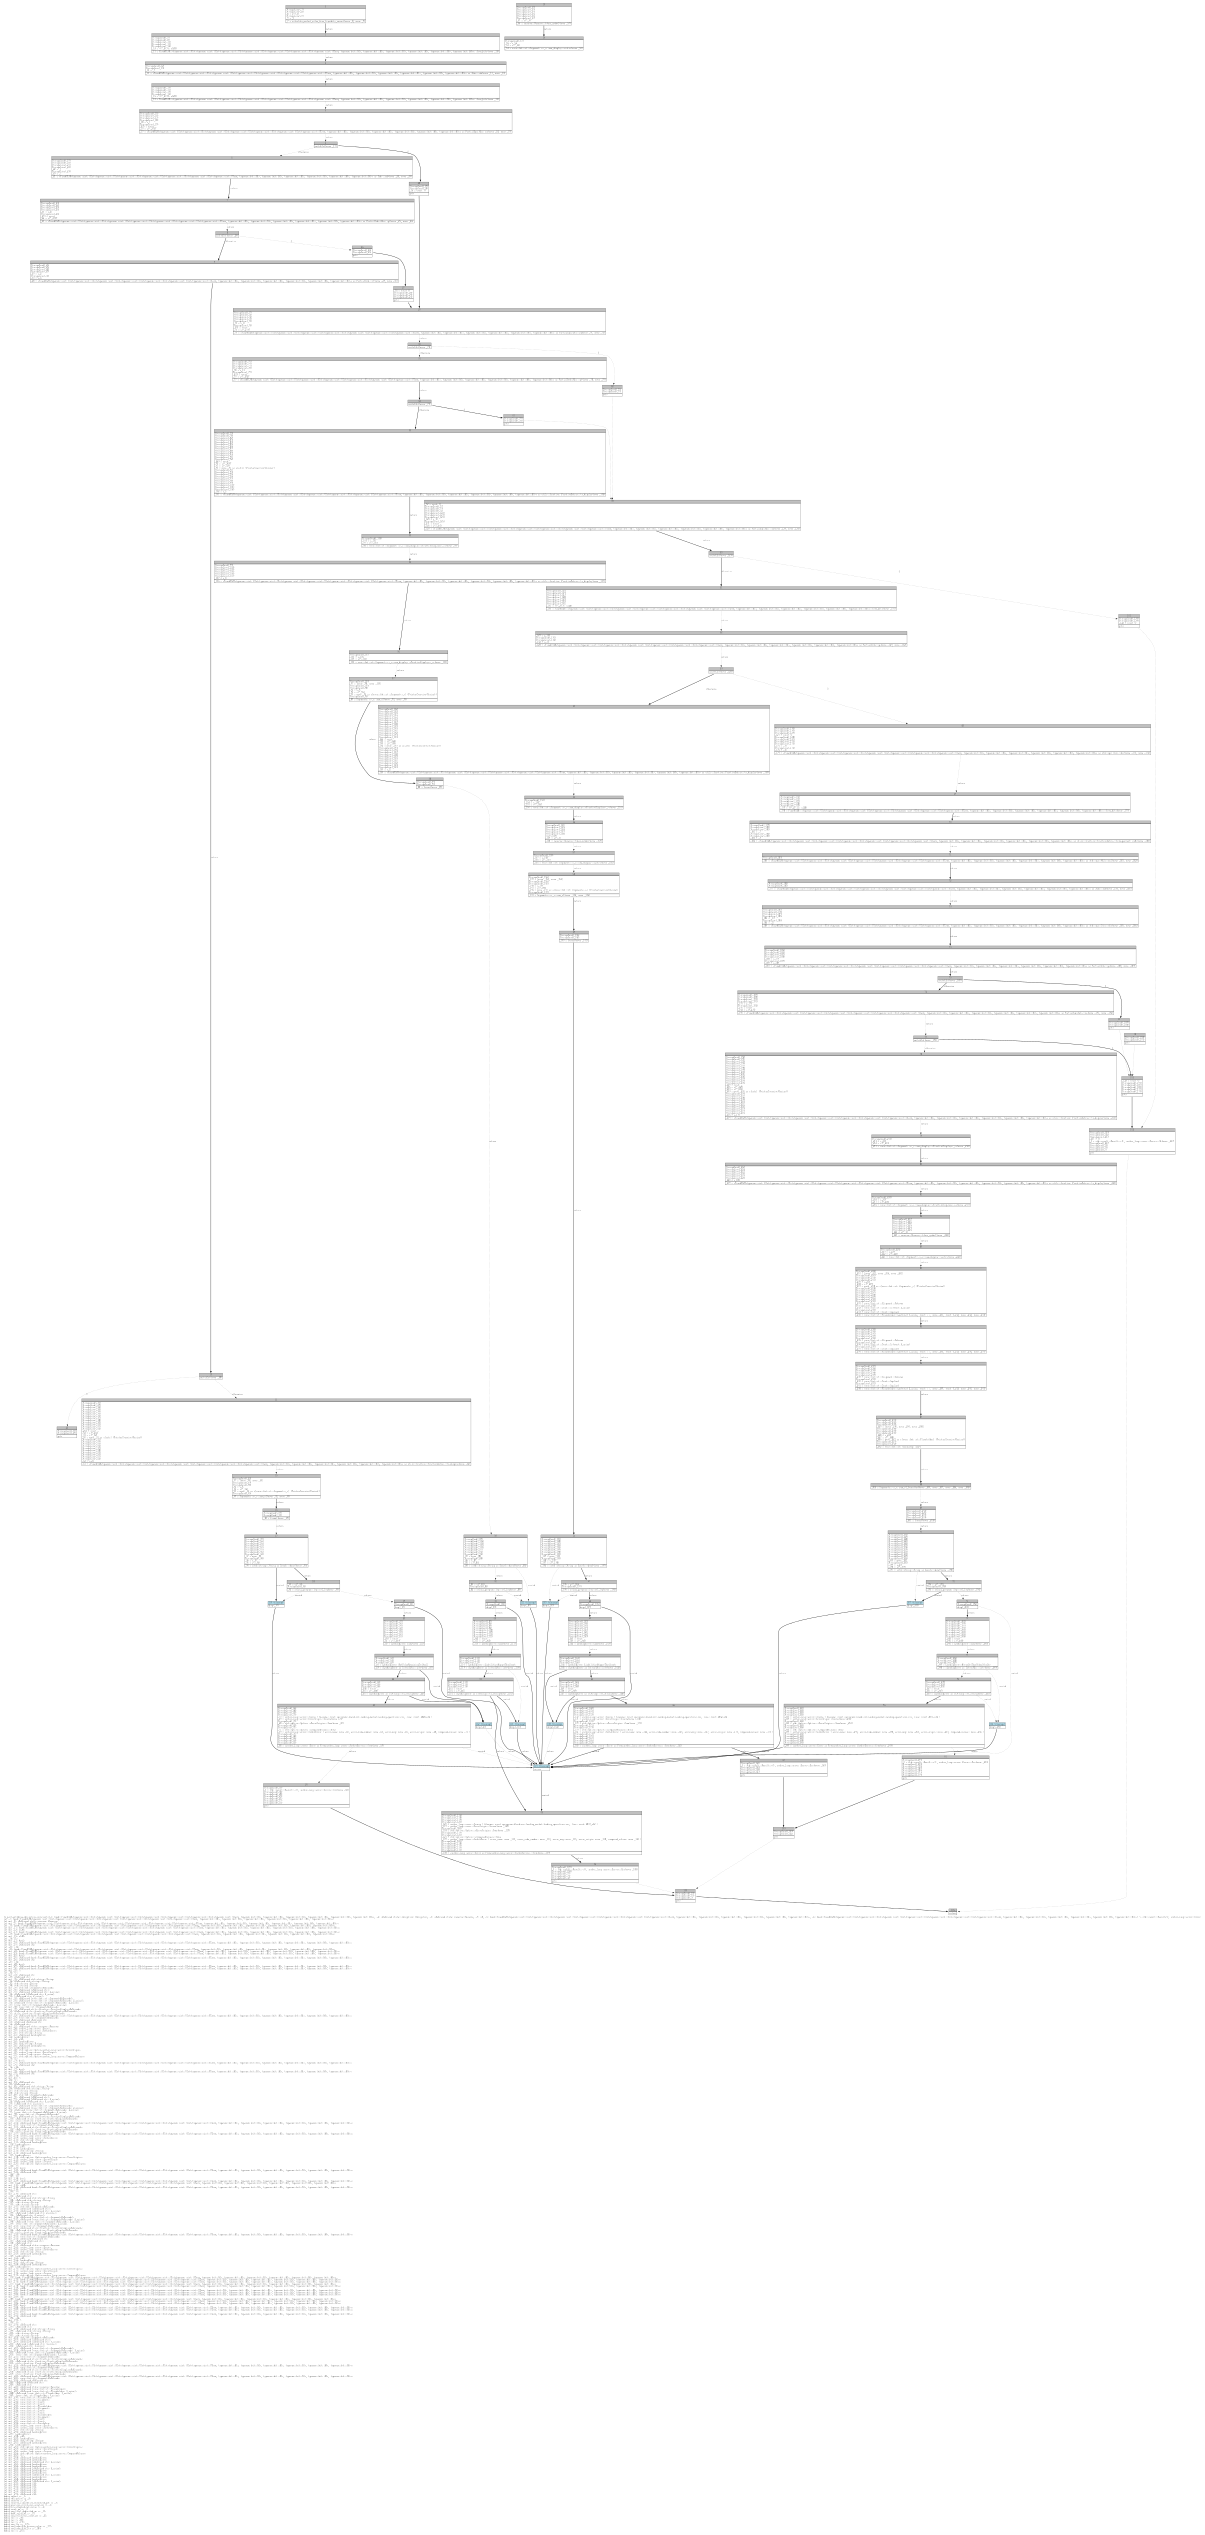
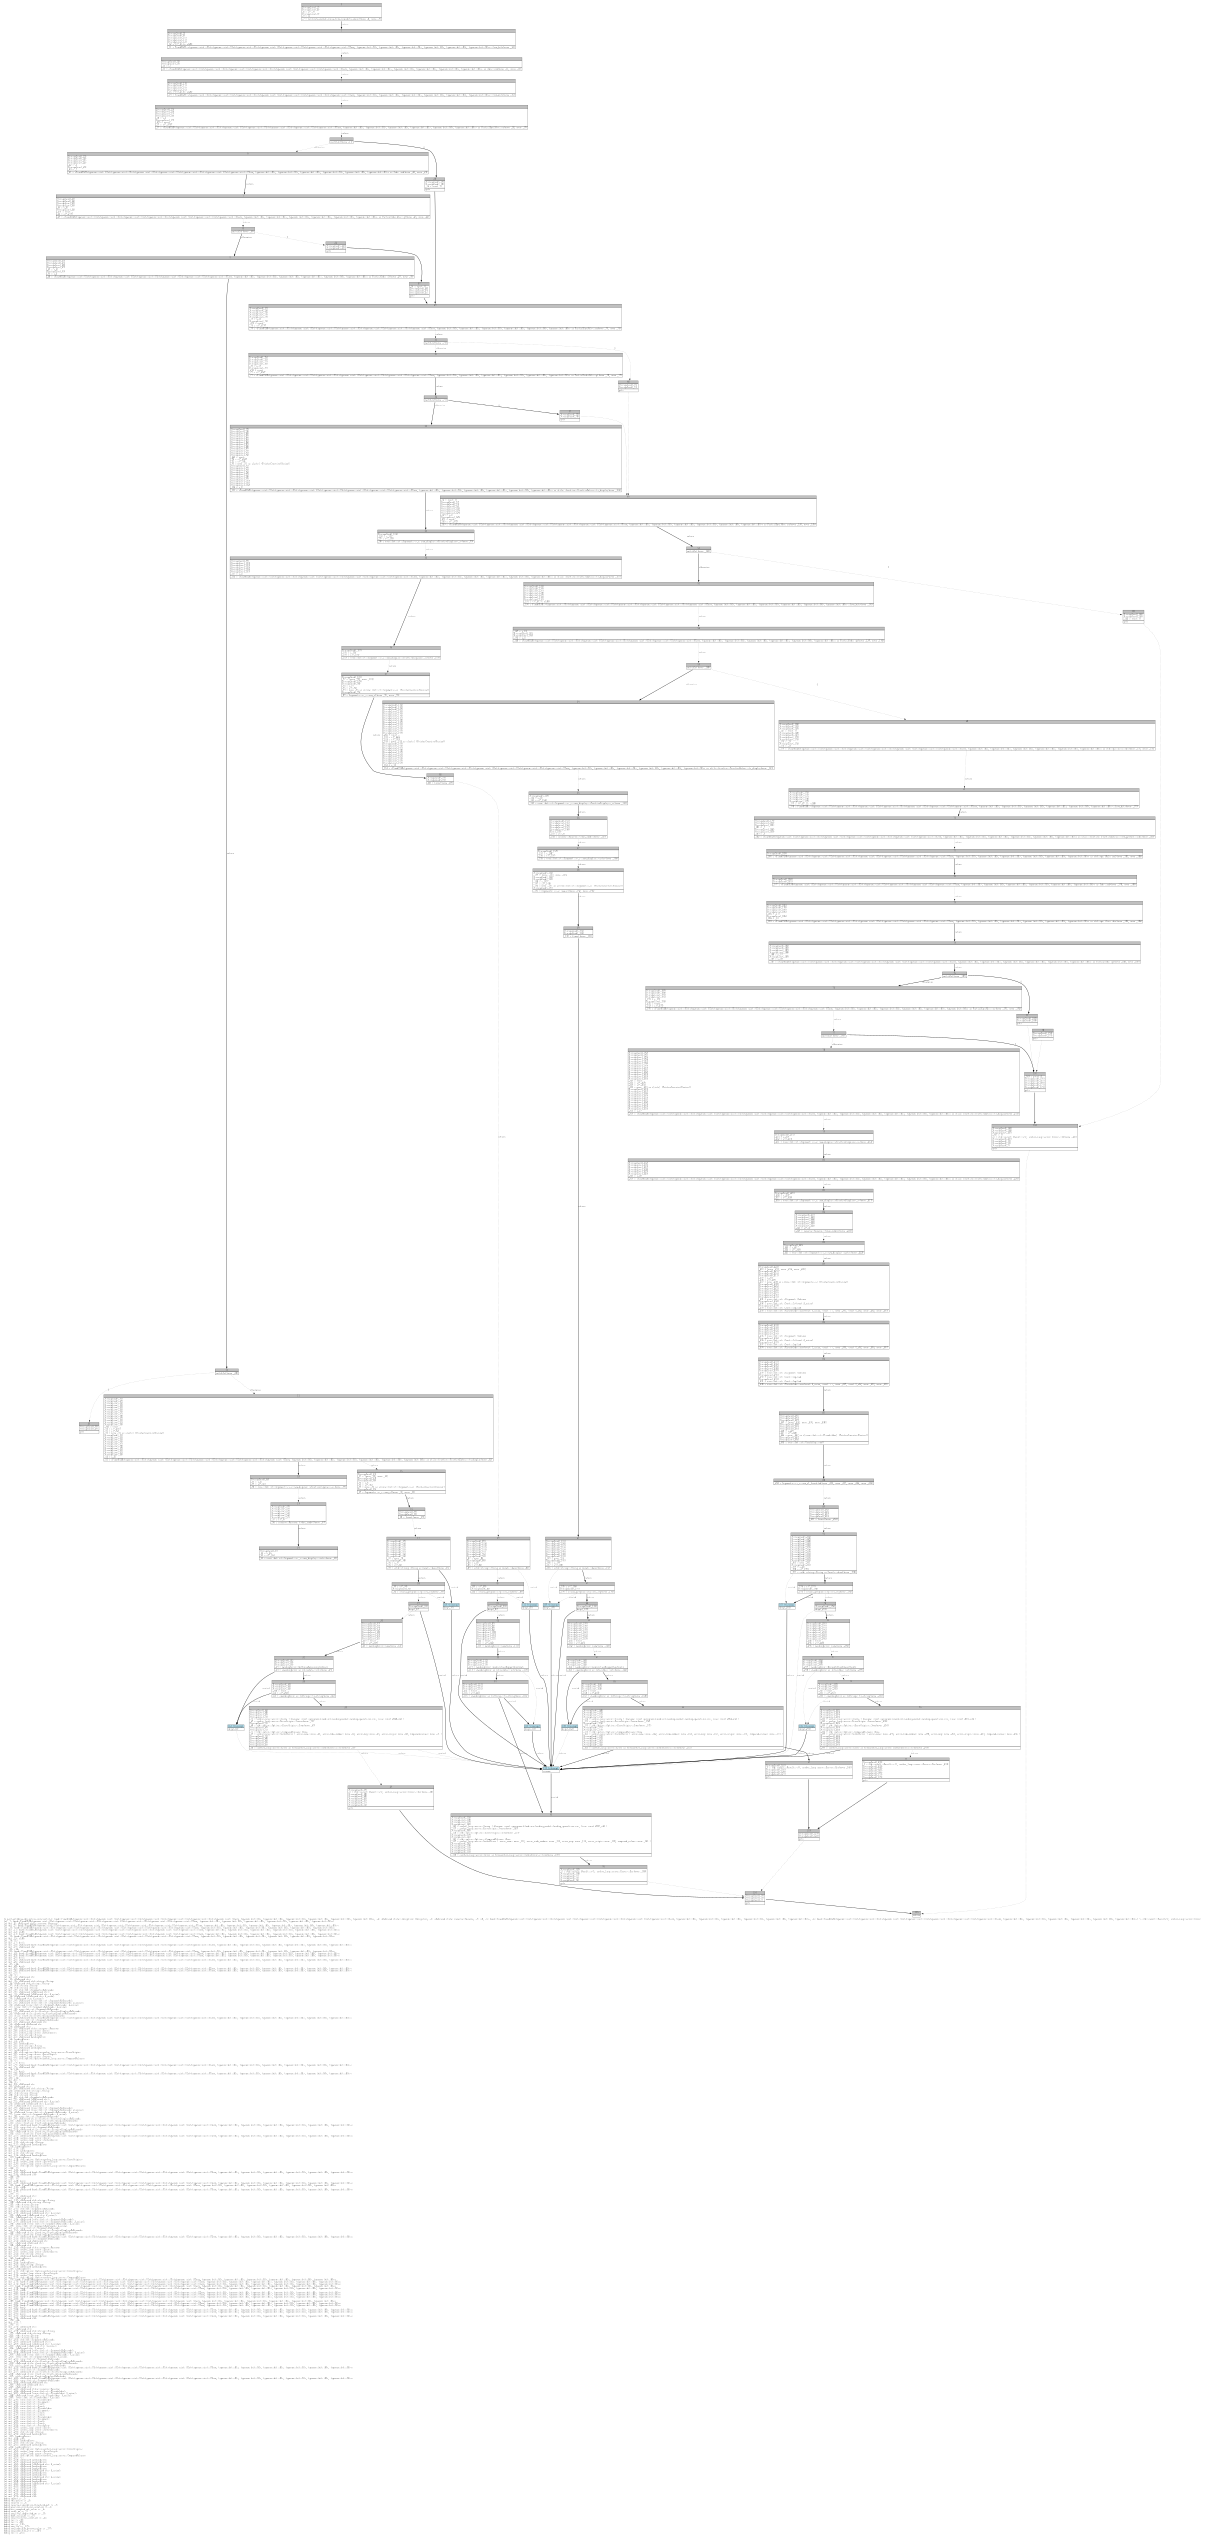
none -> (298, 1482)
